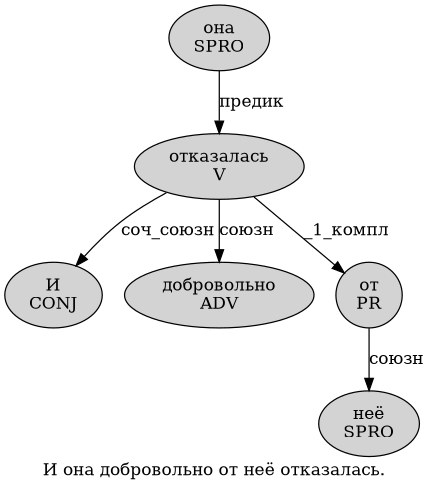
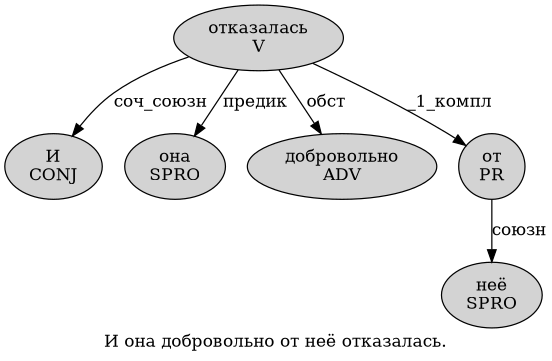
(219, 96) -> (220, 98)
(247, 231) -> (326, 102)
